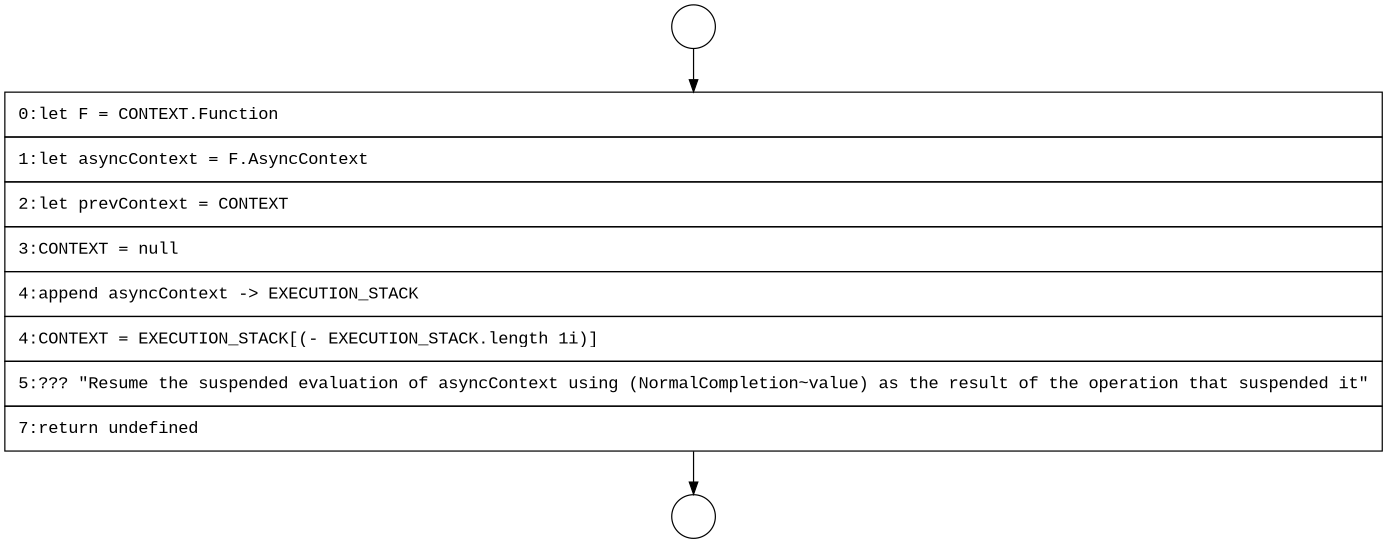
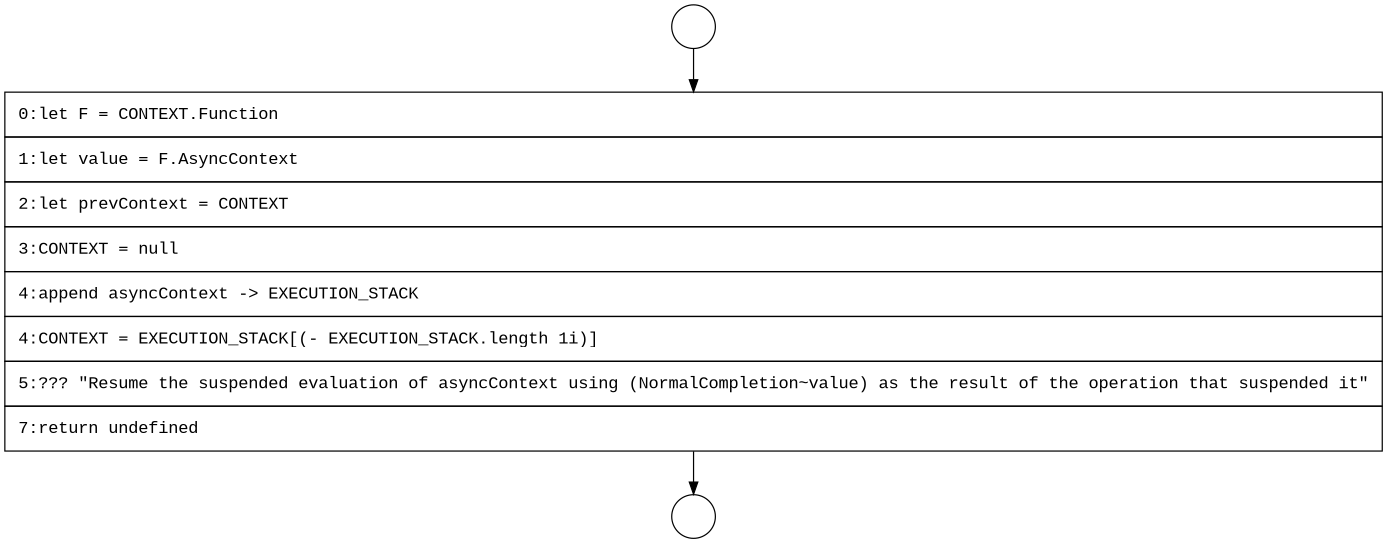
(193, 159) -> (159, 159)
